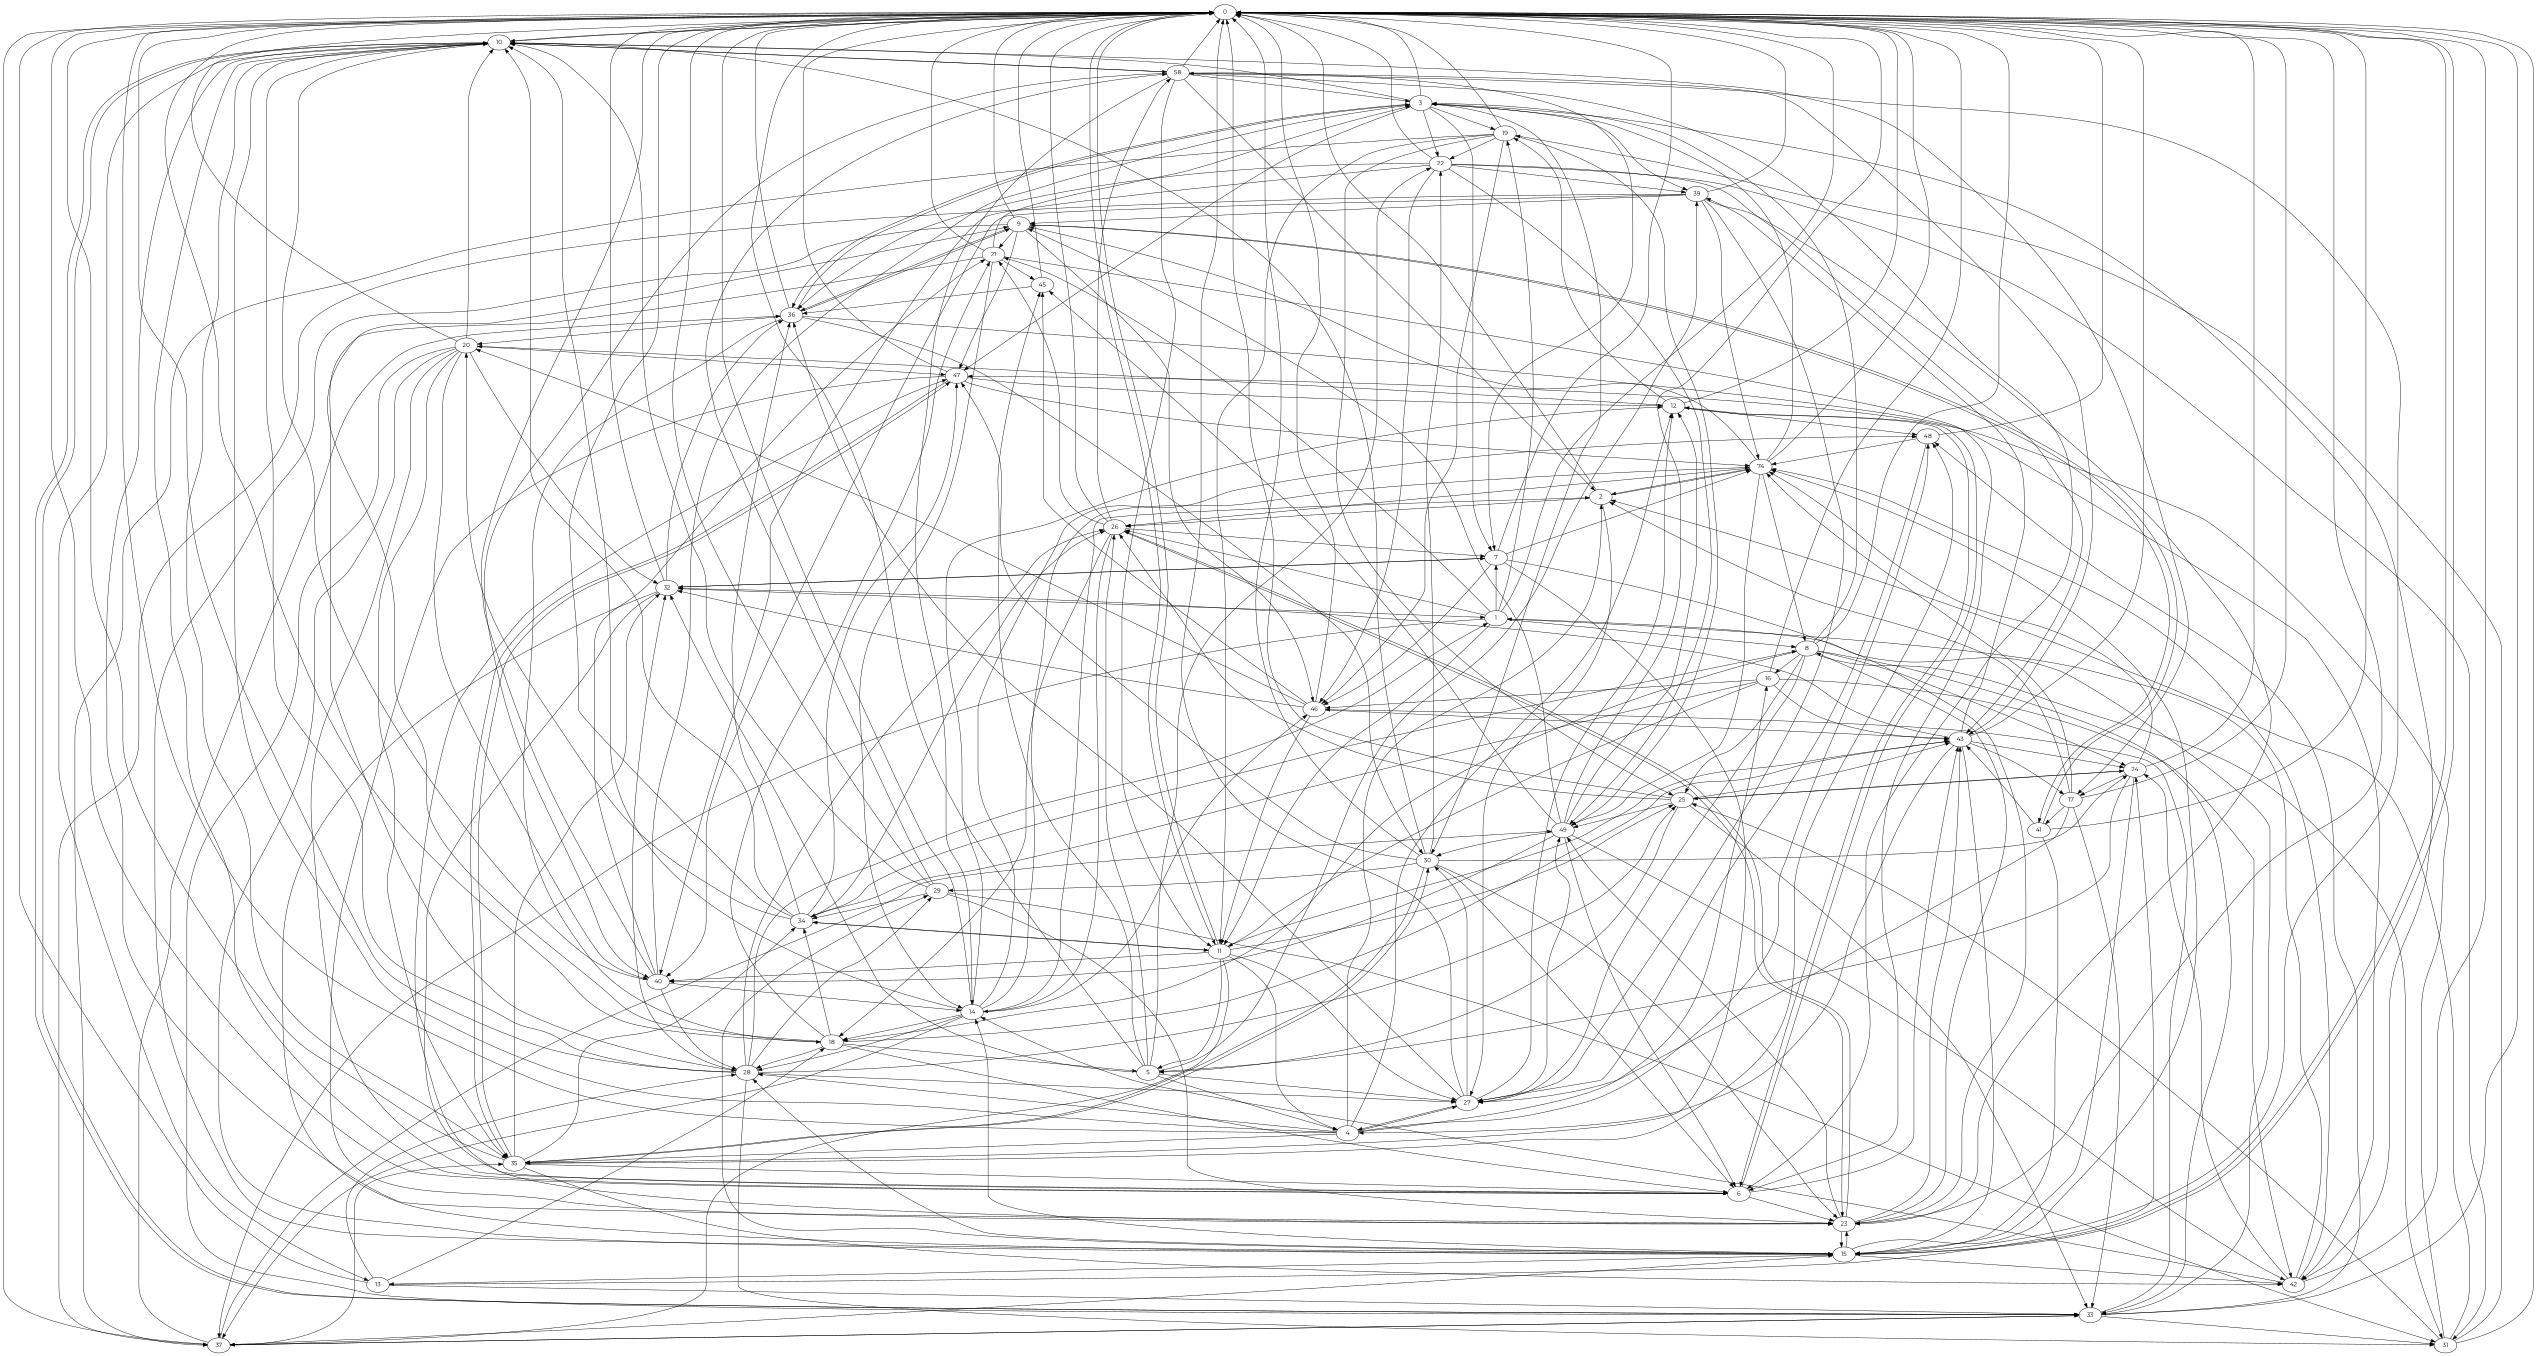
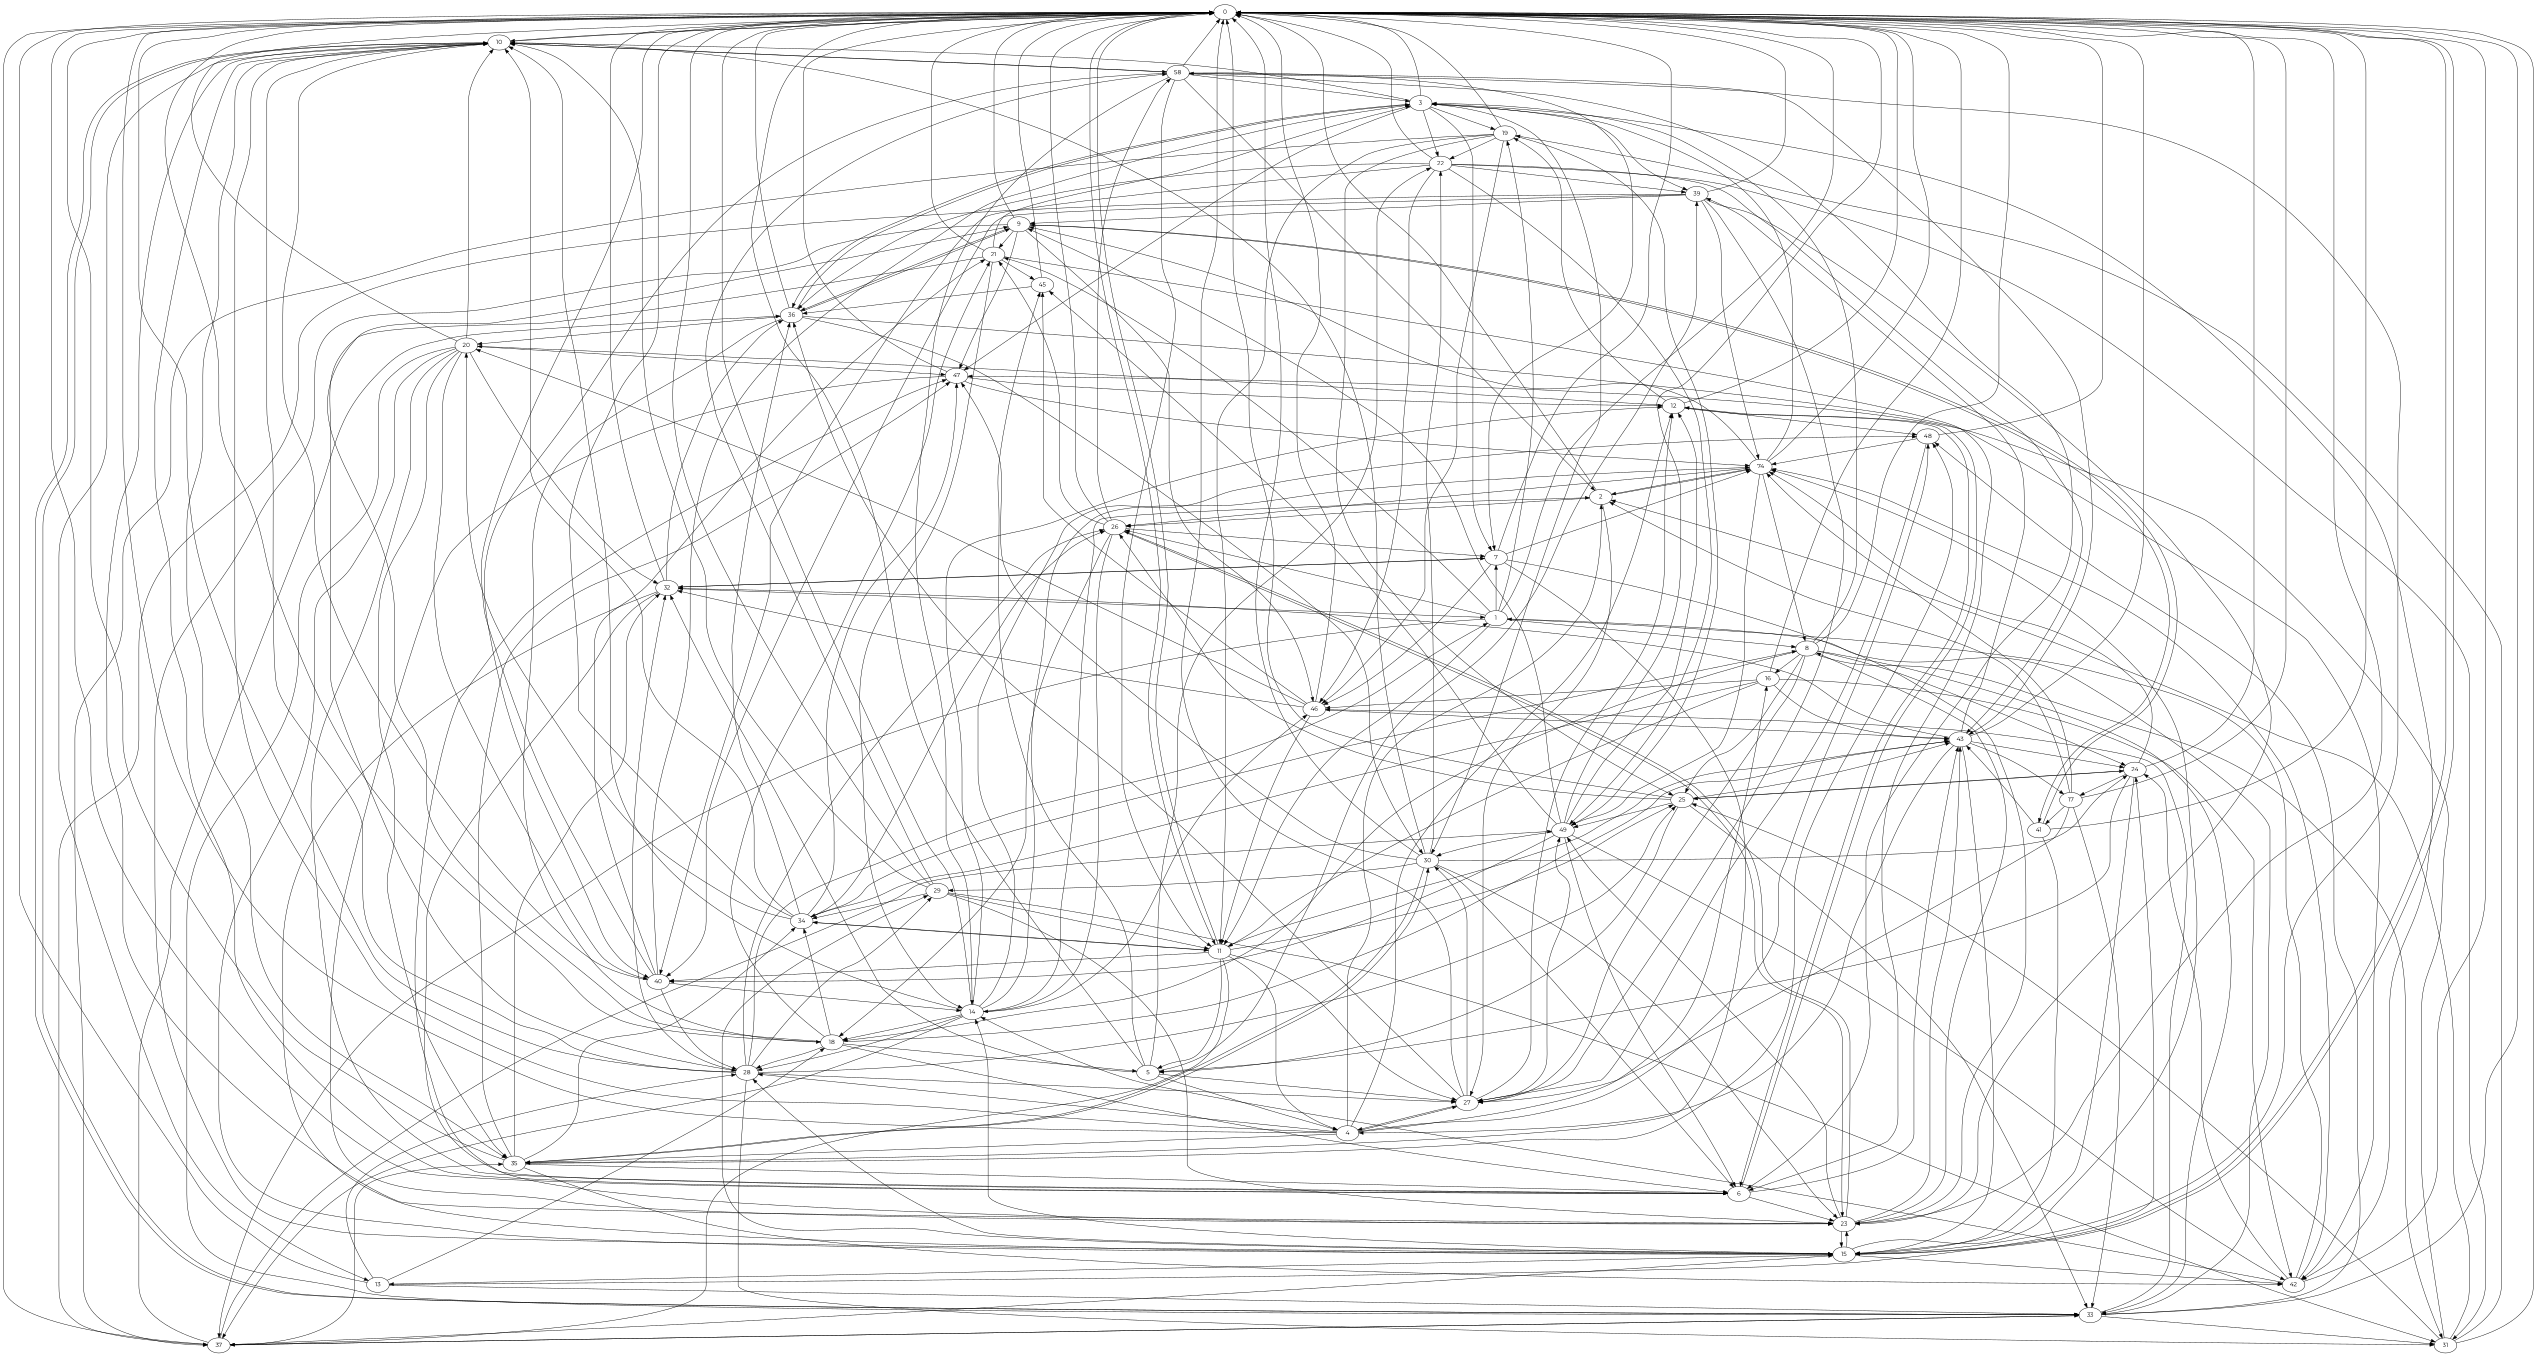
(1605, 78) -> none
(525, 629) -> none
(1107, 817) -> none
none -> (1076, 921)
